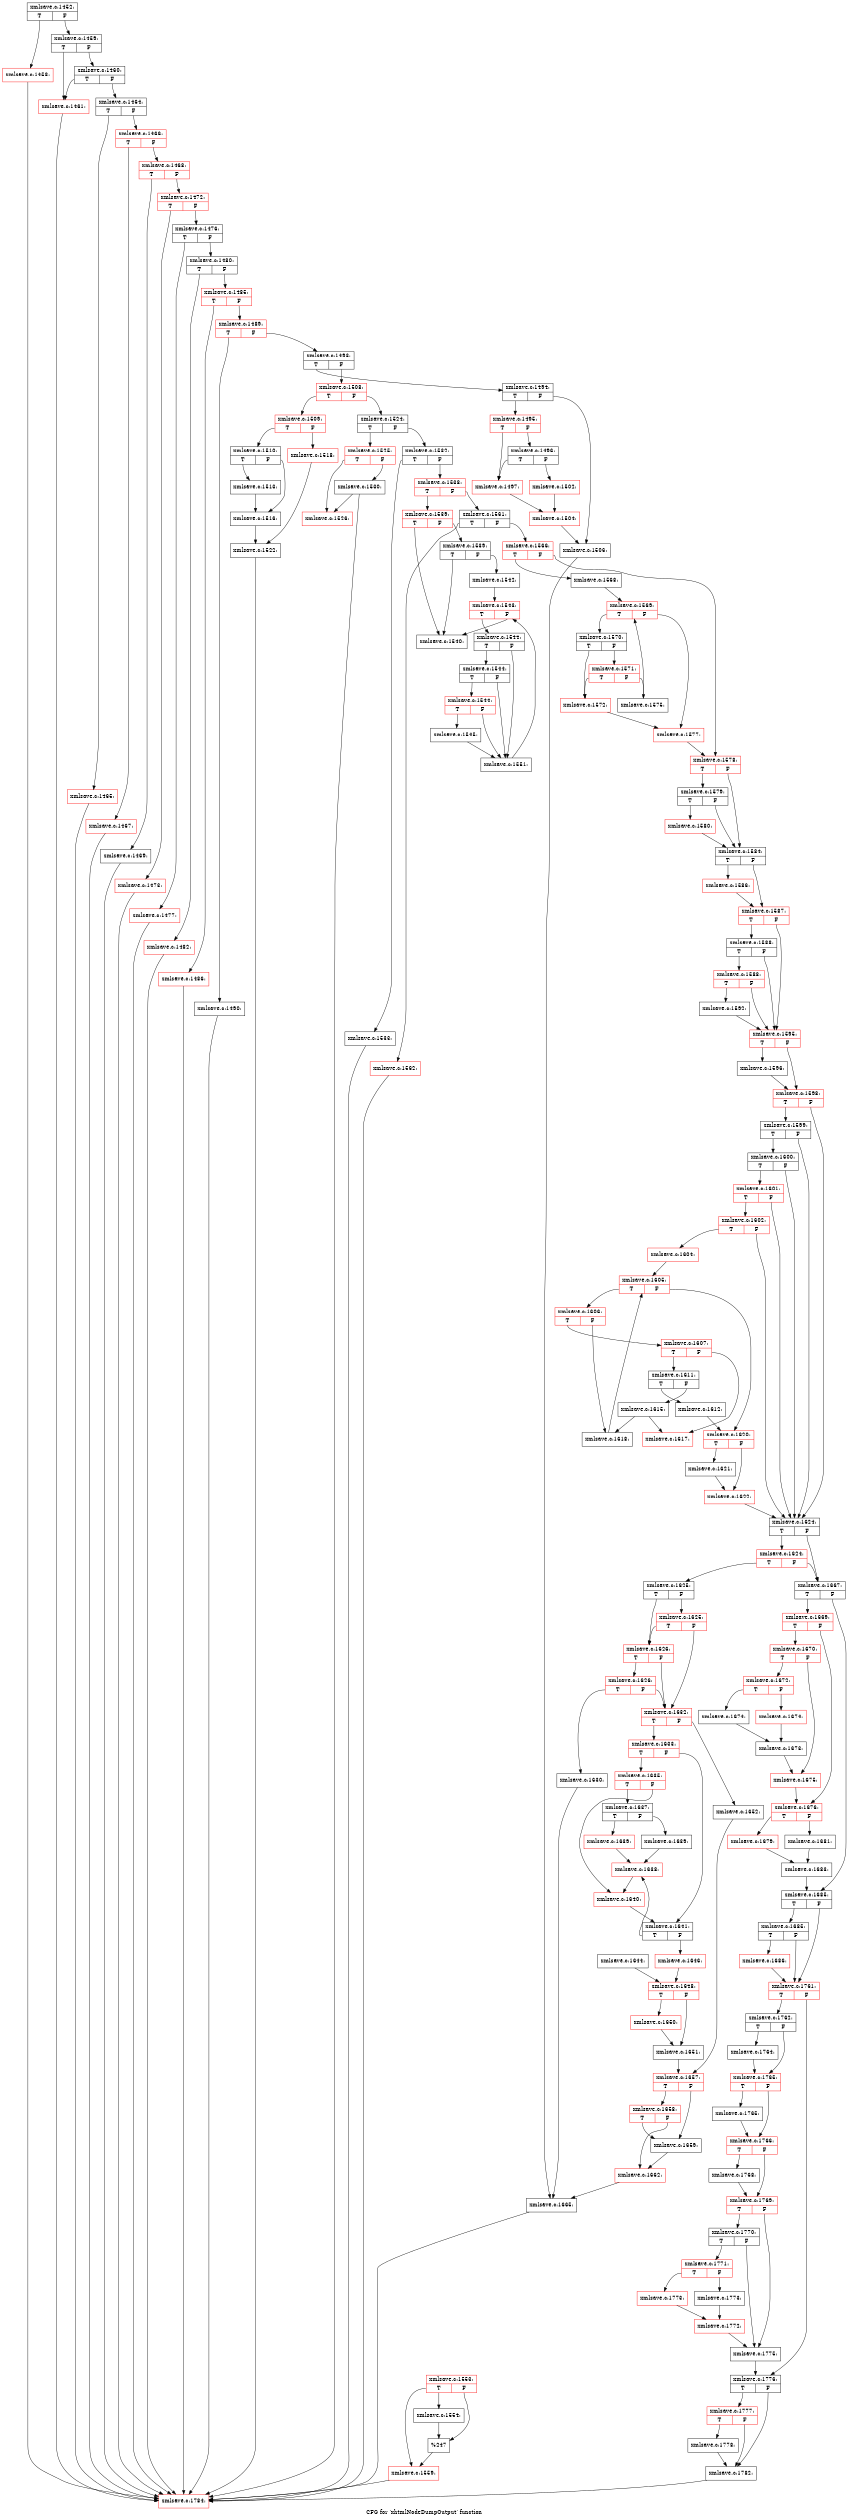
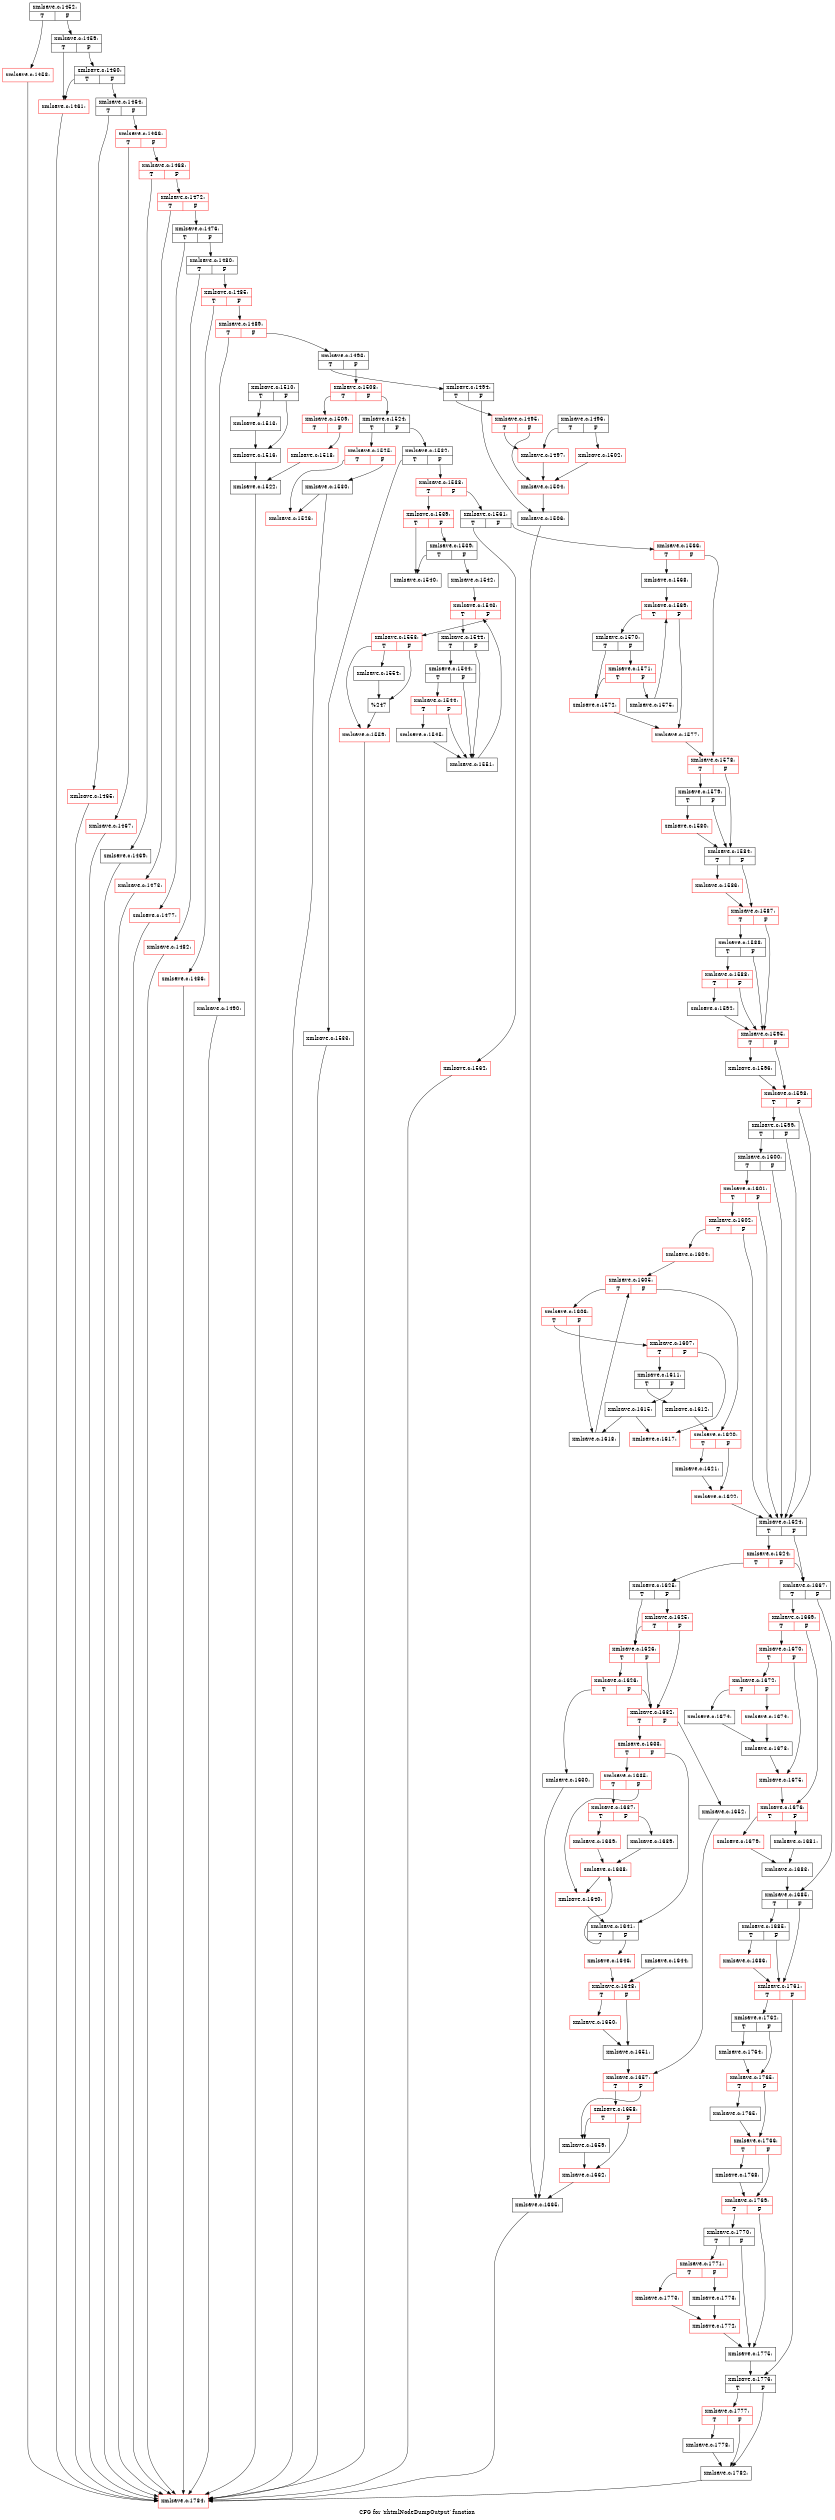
(265, 433) -> none
(528, 438) -> (512, 454)
(487, 627) -> (457, 627)
(628, 1812) -> (613, 1812)
